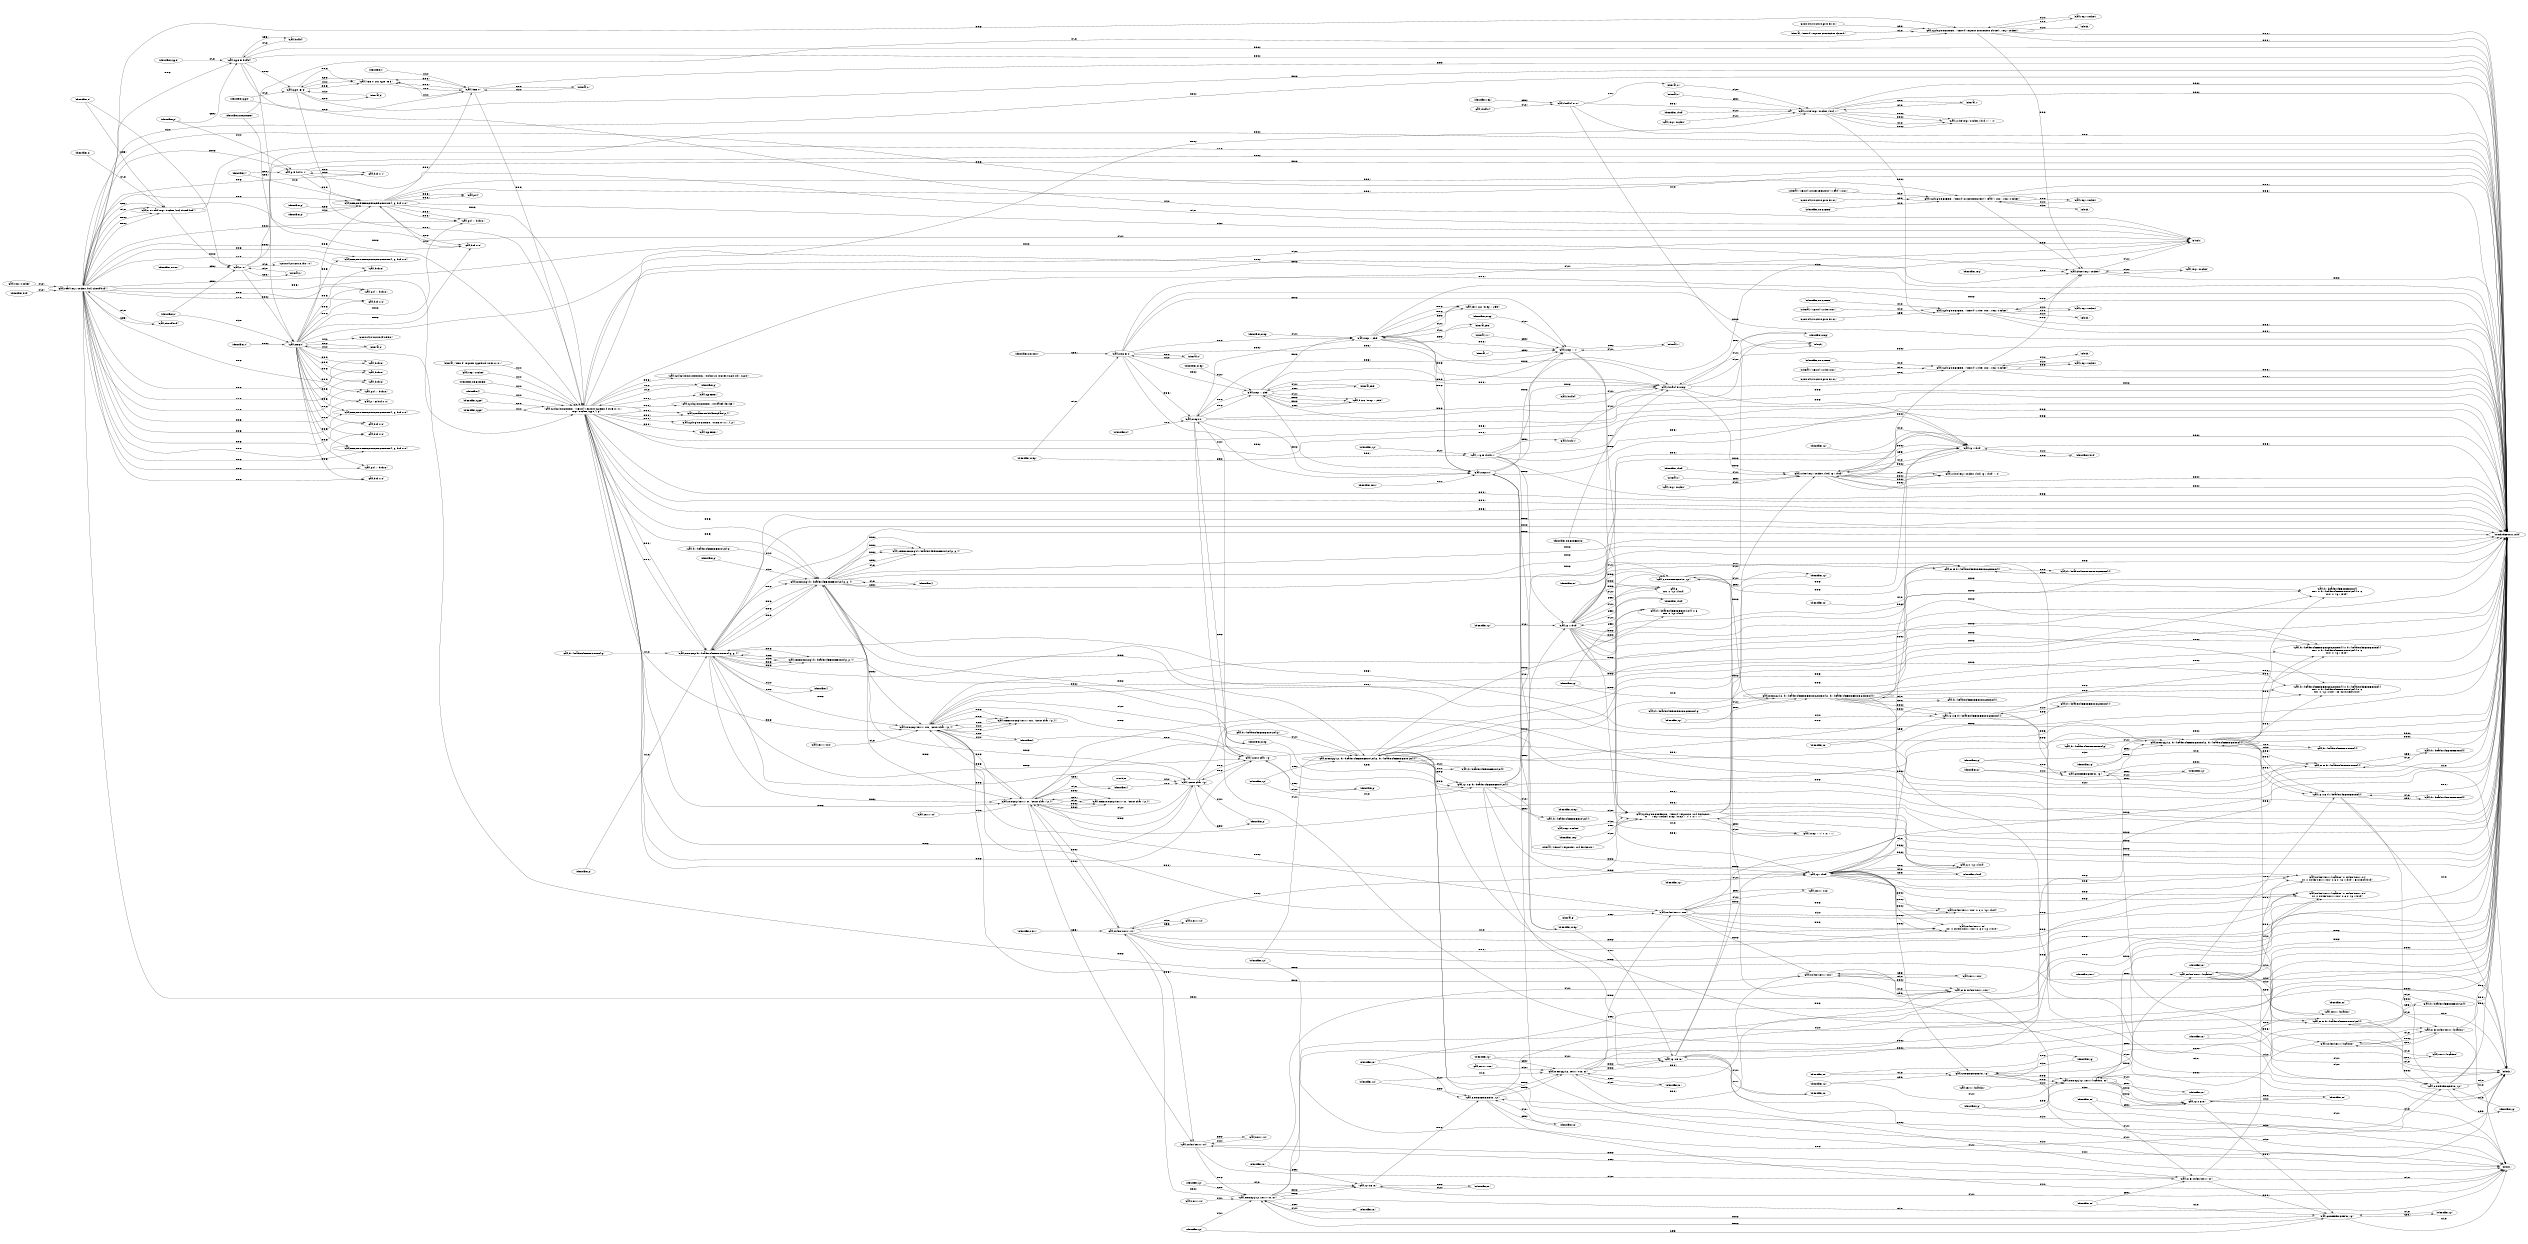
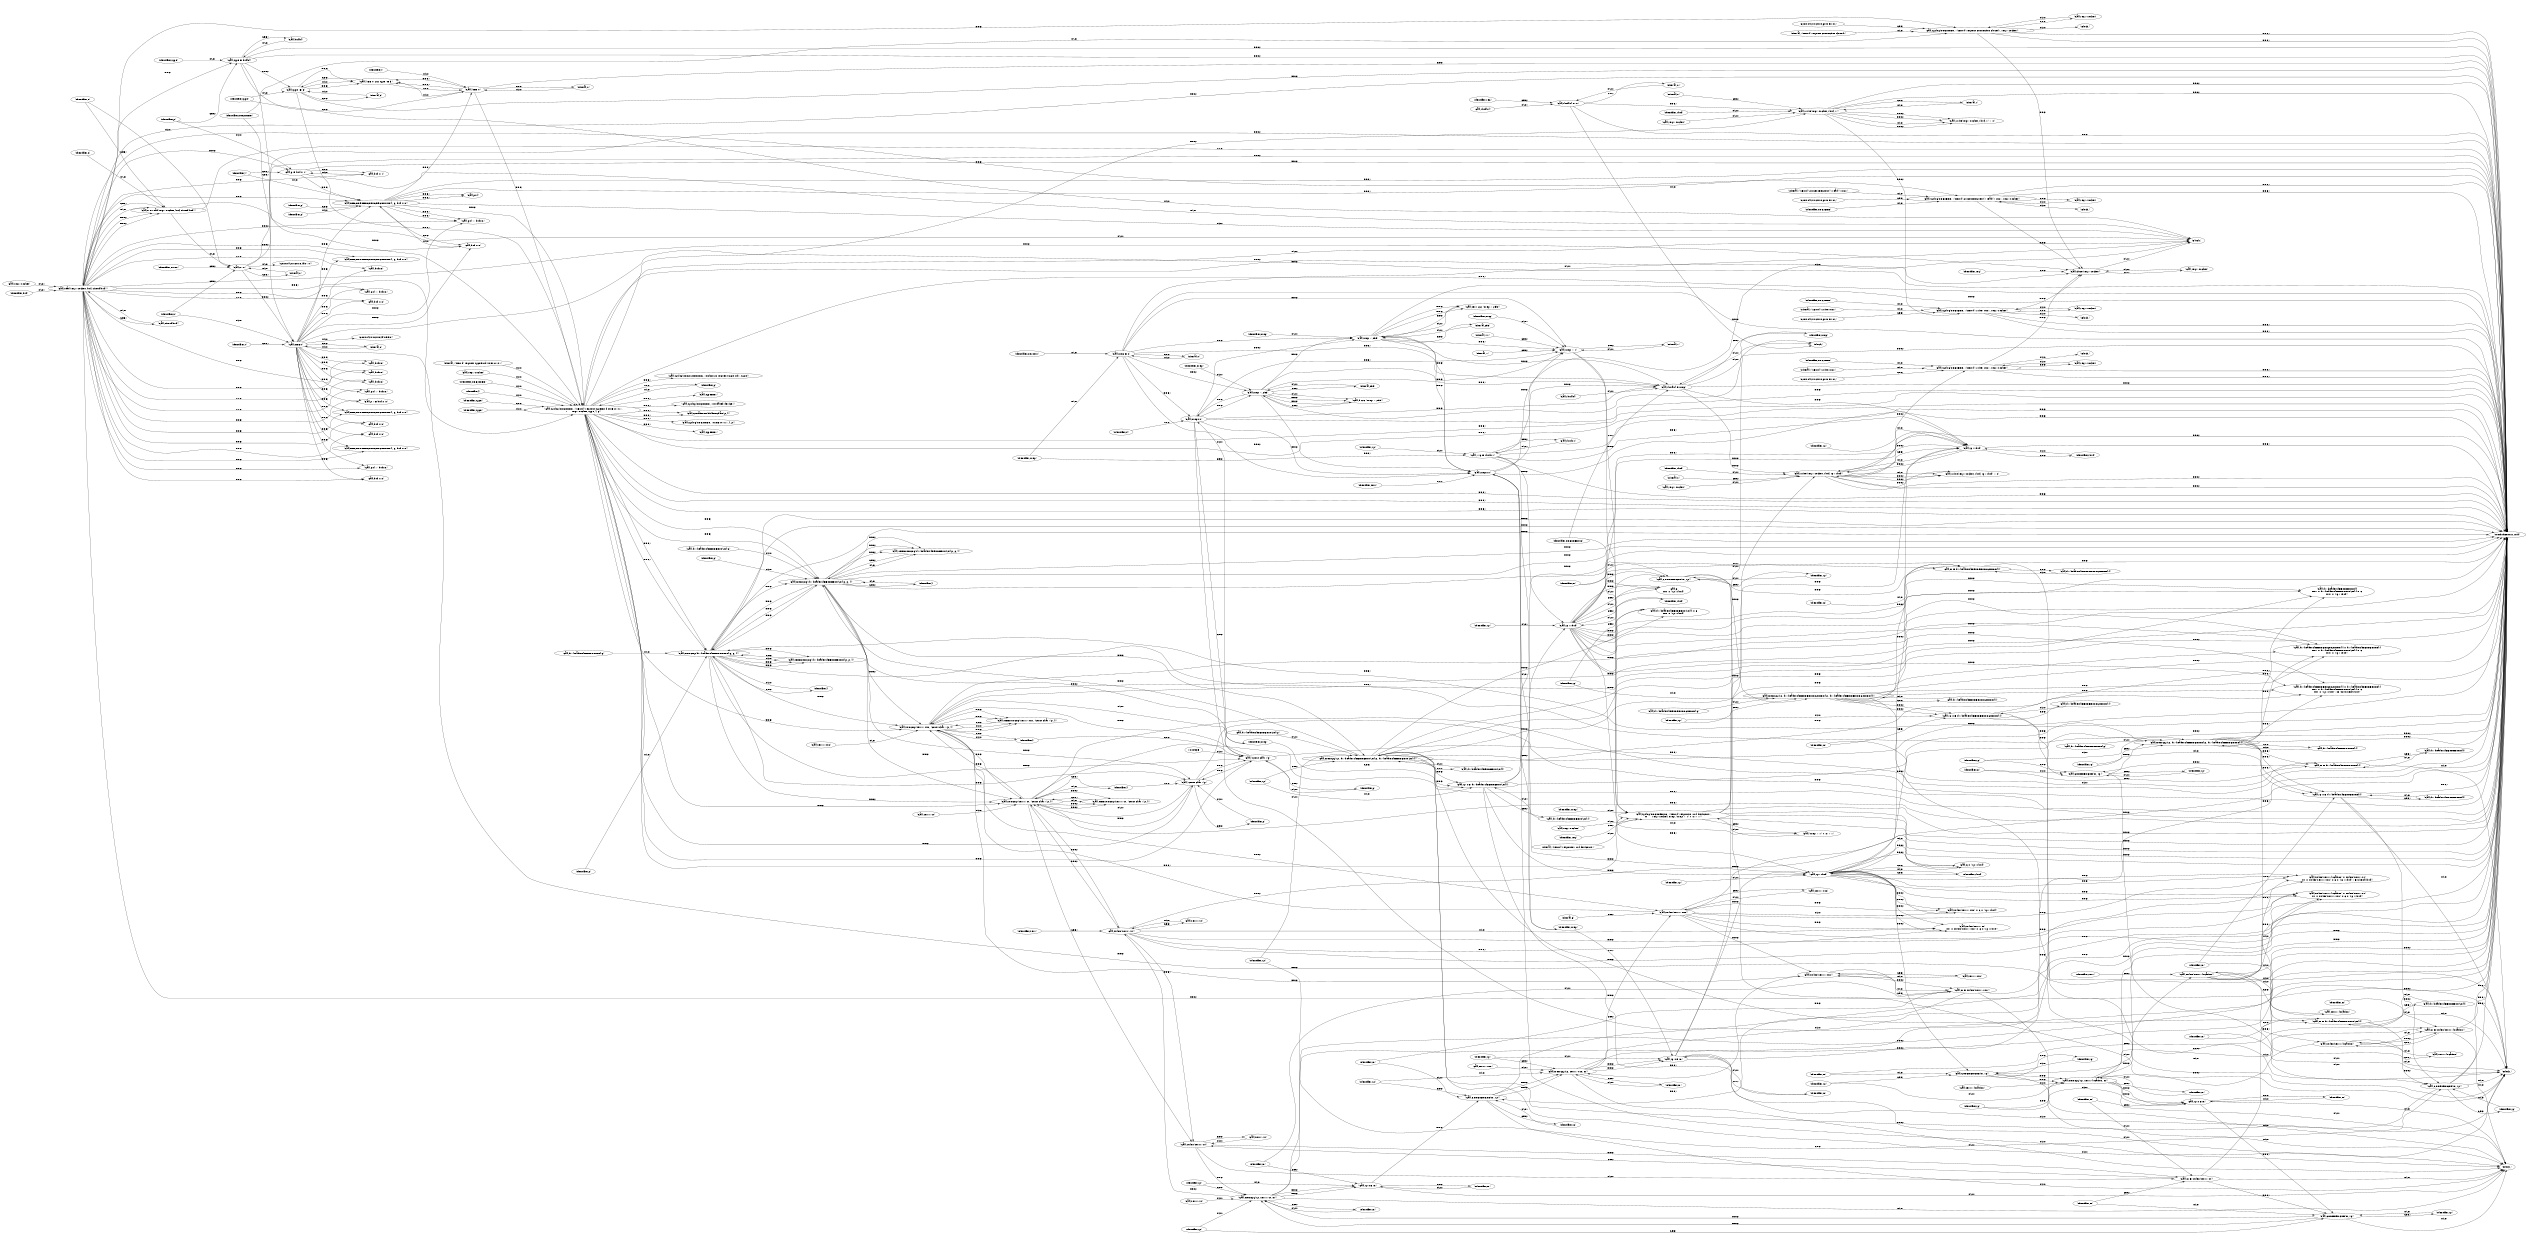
(1746, 93) -> (1624, 89)
(213, 254) -> (213, 254)
(2419, 279) -> none
(266, 343) -> (266, 343)
(1075, 352) -> (1075, 352)
(1618, 406) -> (1527, 448)
none -> (1194, 750)
(1121, 778) -> none
